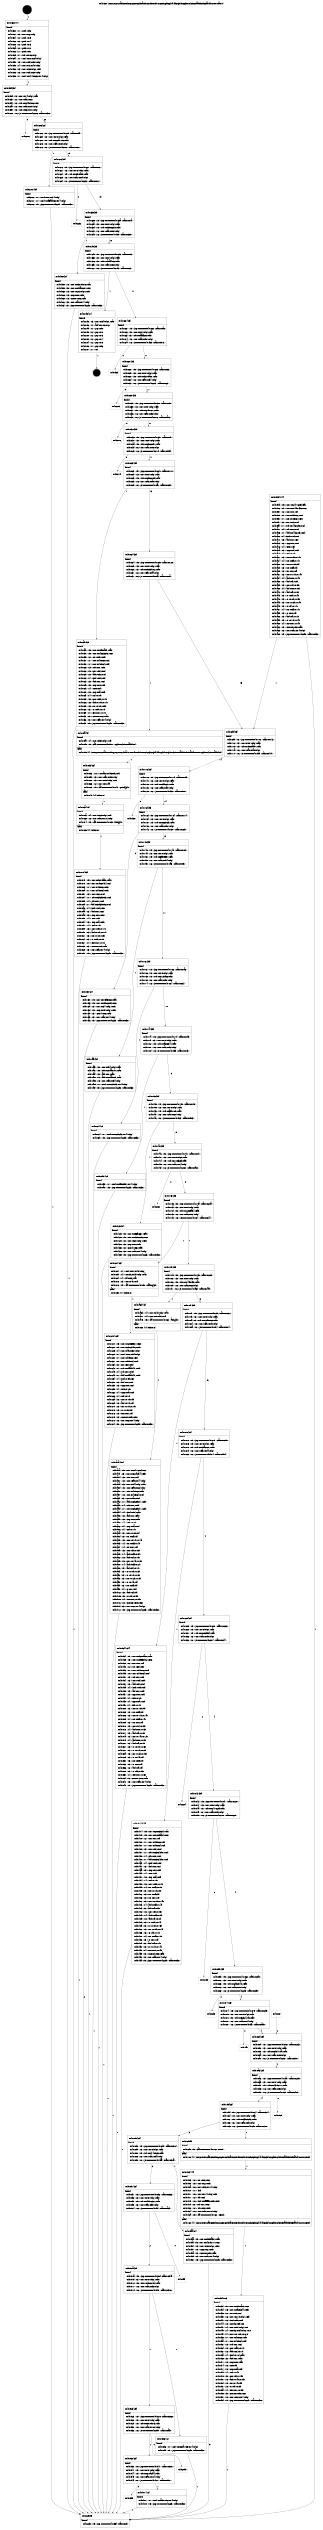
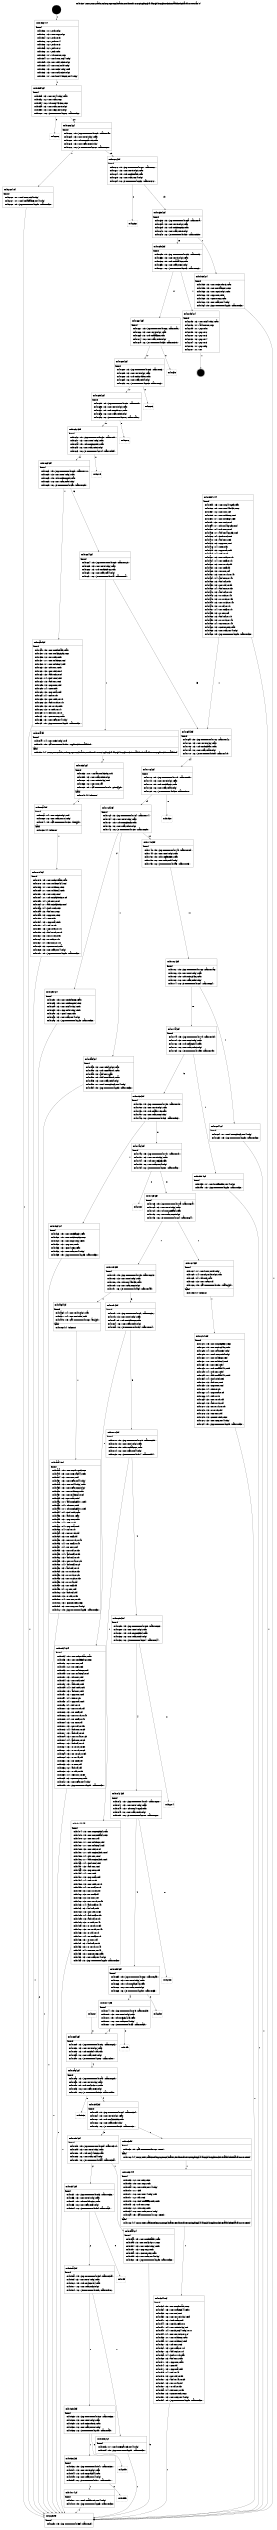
(134, 961) -> (119, 944)
